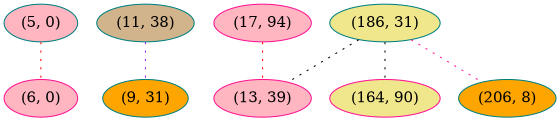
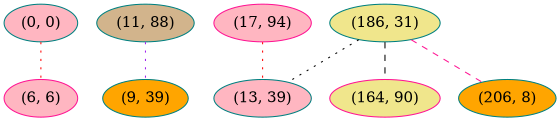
(41, 23) -> (41, 23)
(145, 23) -> (145, 23)
(385, 61) -> (385, 61)
(447, 61) -> (447, 61)
(41, 98) -> (41, 98)
(145, 98) -> (145, 98)
(263, 98) -> (263, 98)
